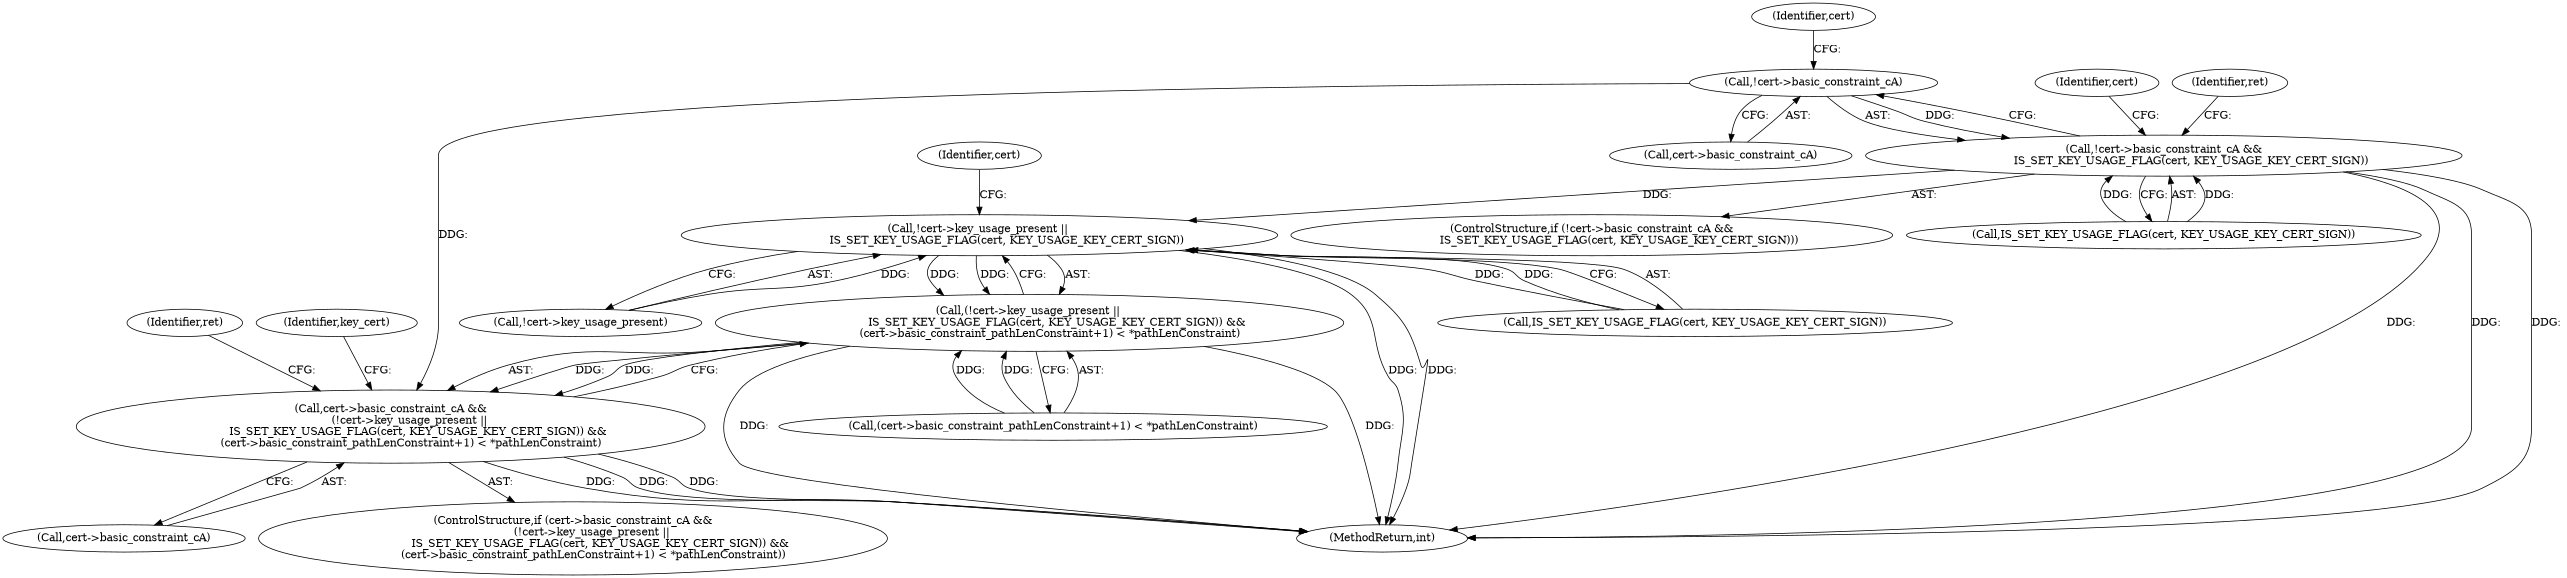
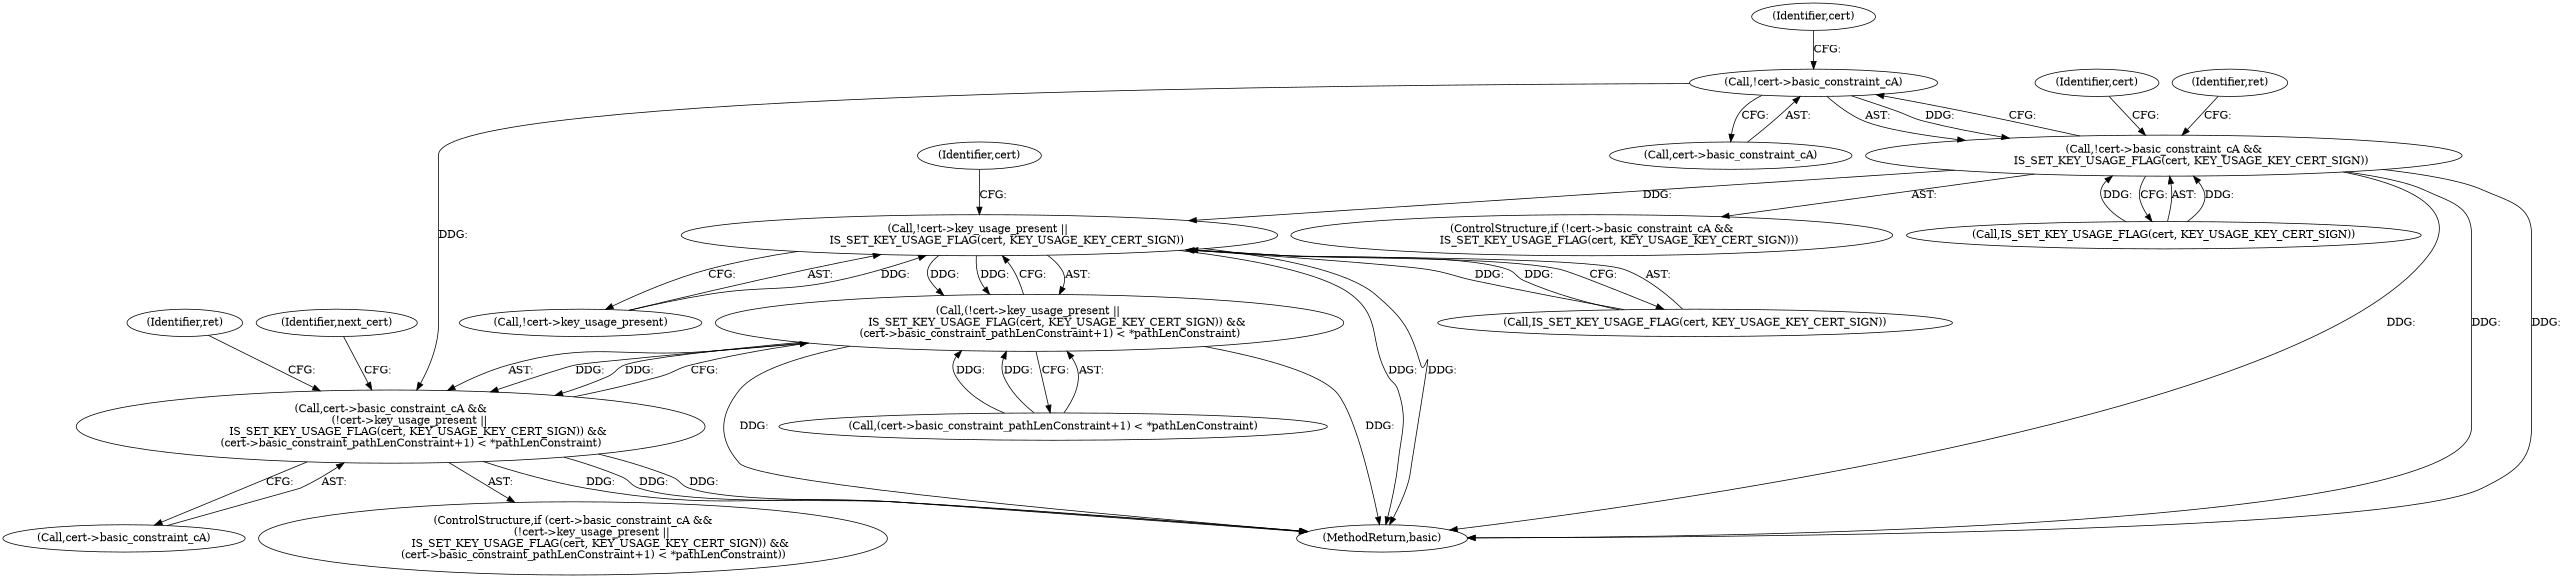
(337, 323) -> (337, 323)
(1382, 538) -> (1382, 538)
